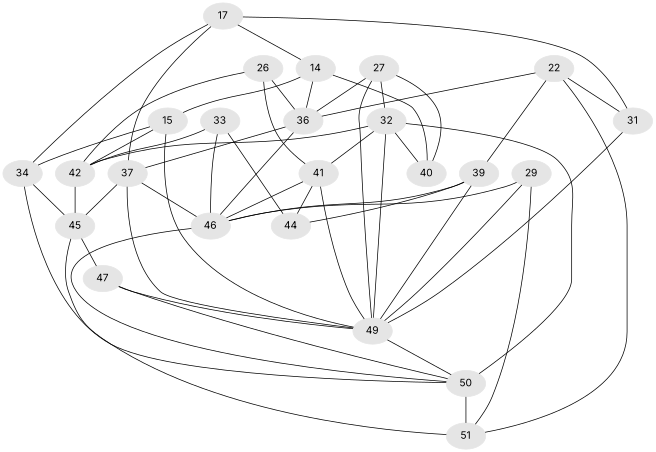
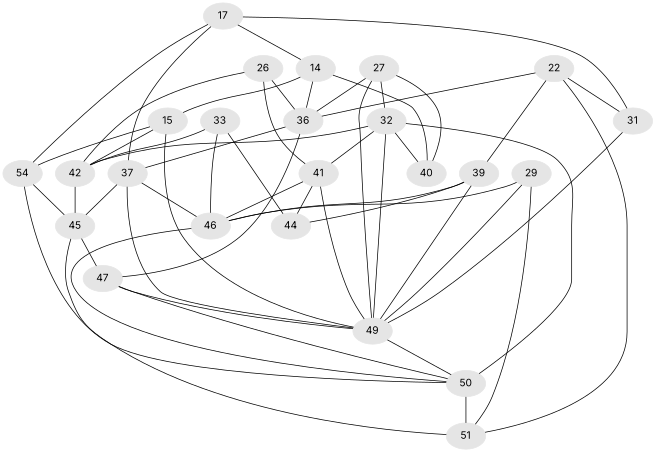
(260, 169) -> (238, 238)
(23, 174) -> (23, 174)
